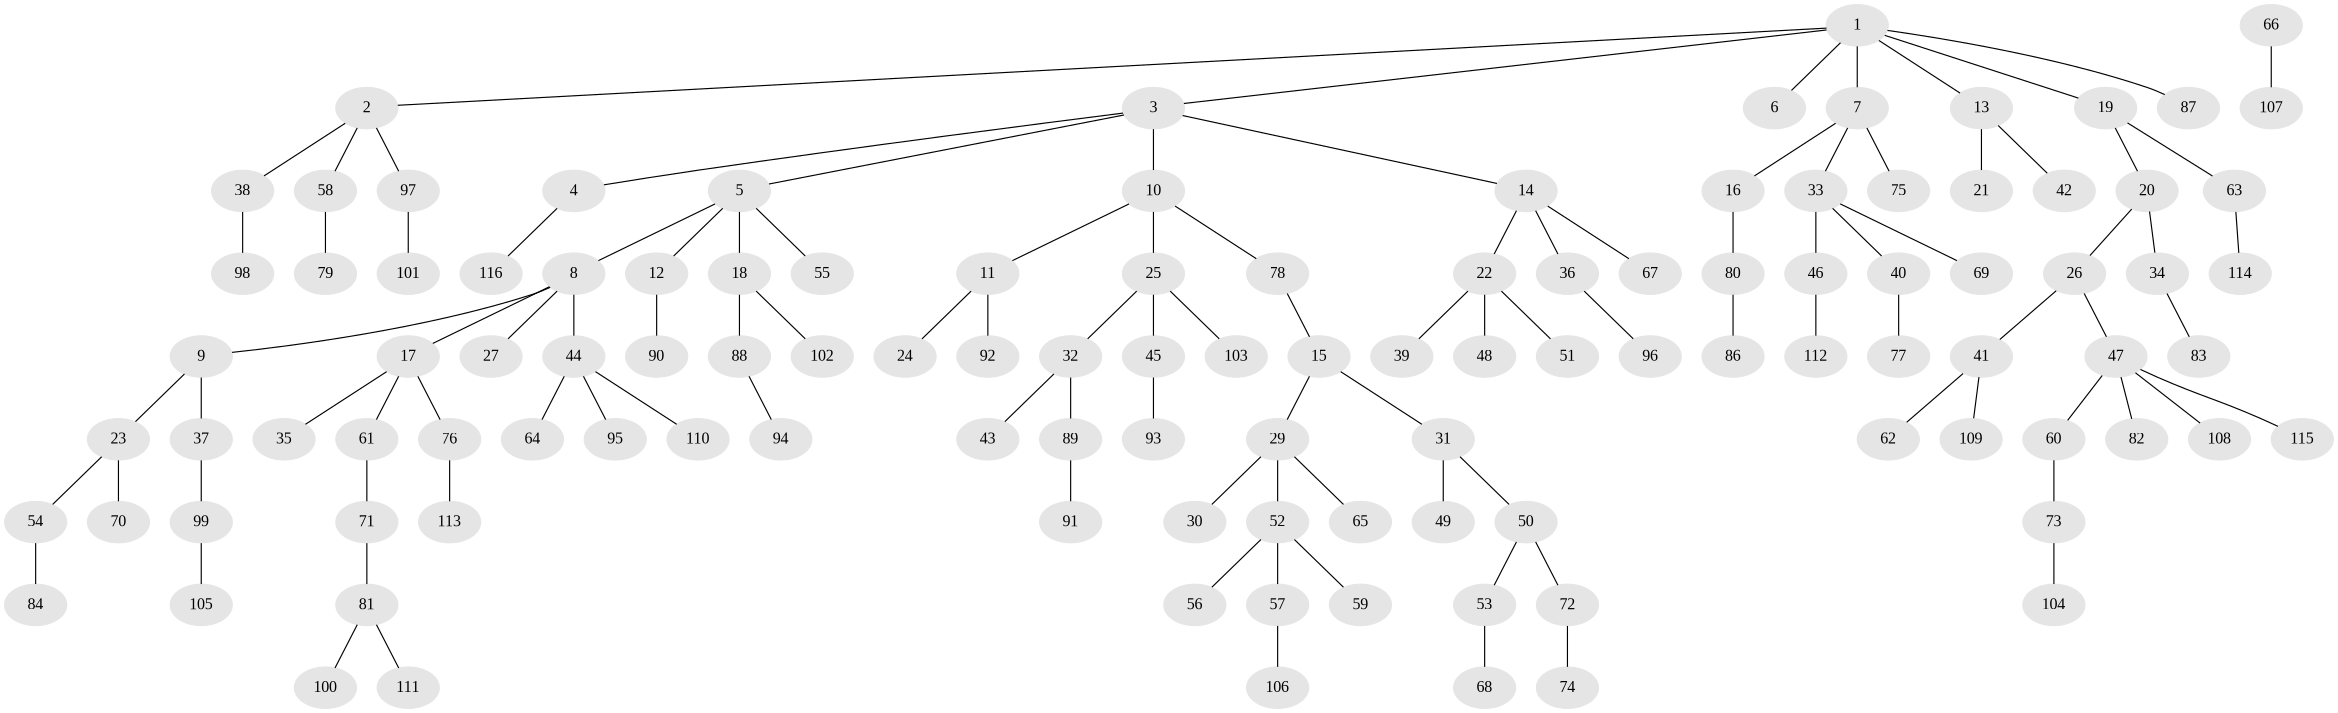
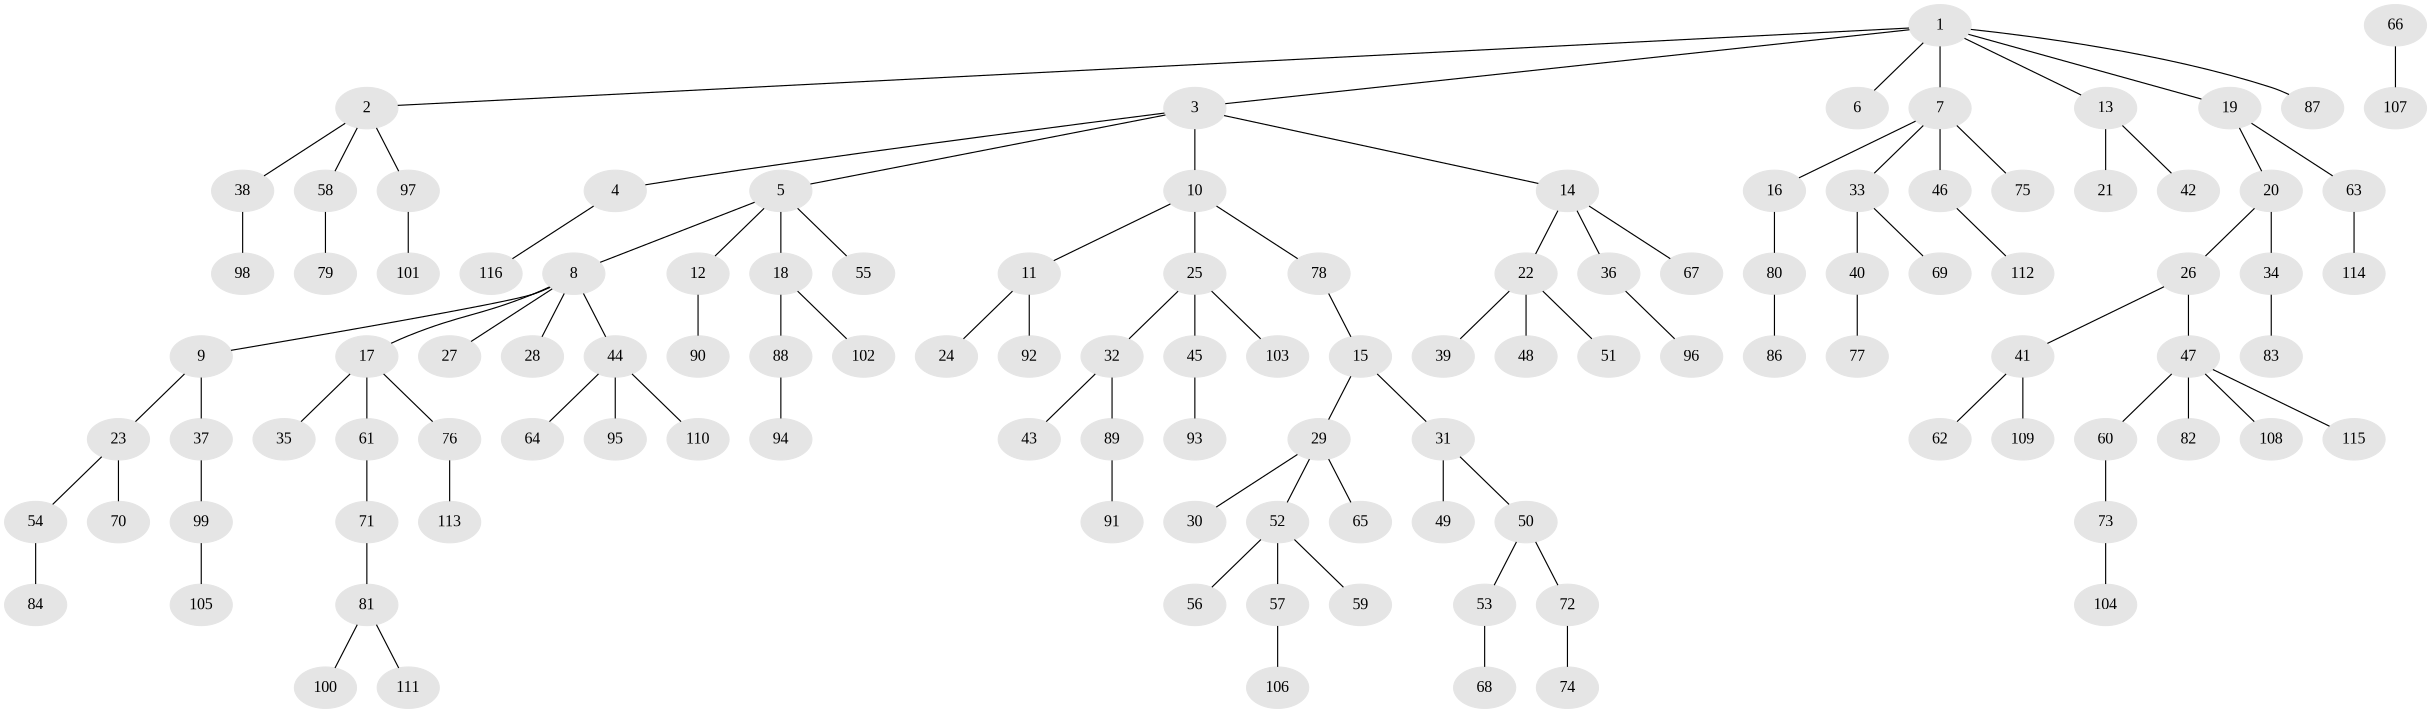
(1816, 232) -> (1940, 150)
none -> (532, 356)
